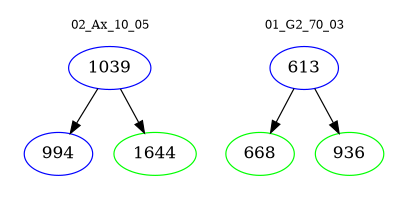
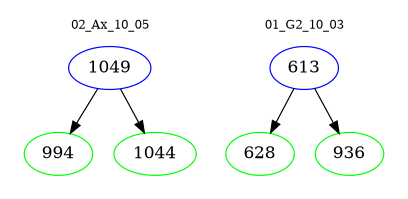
(305, 26) -> (305, 26)
(110, 68) -> (110, 68)
(58, 154) -> (58, 154)
(155, 154) -> (155, 154)
(260, 154) -> (260, 154)
